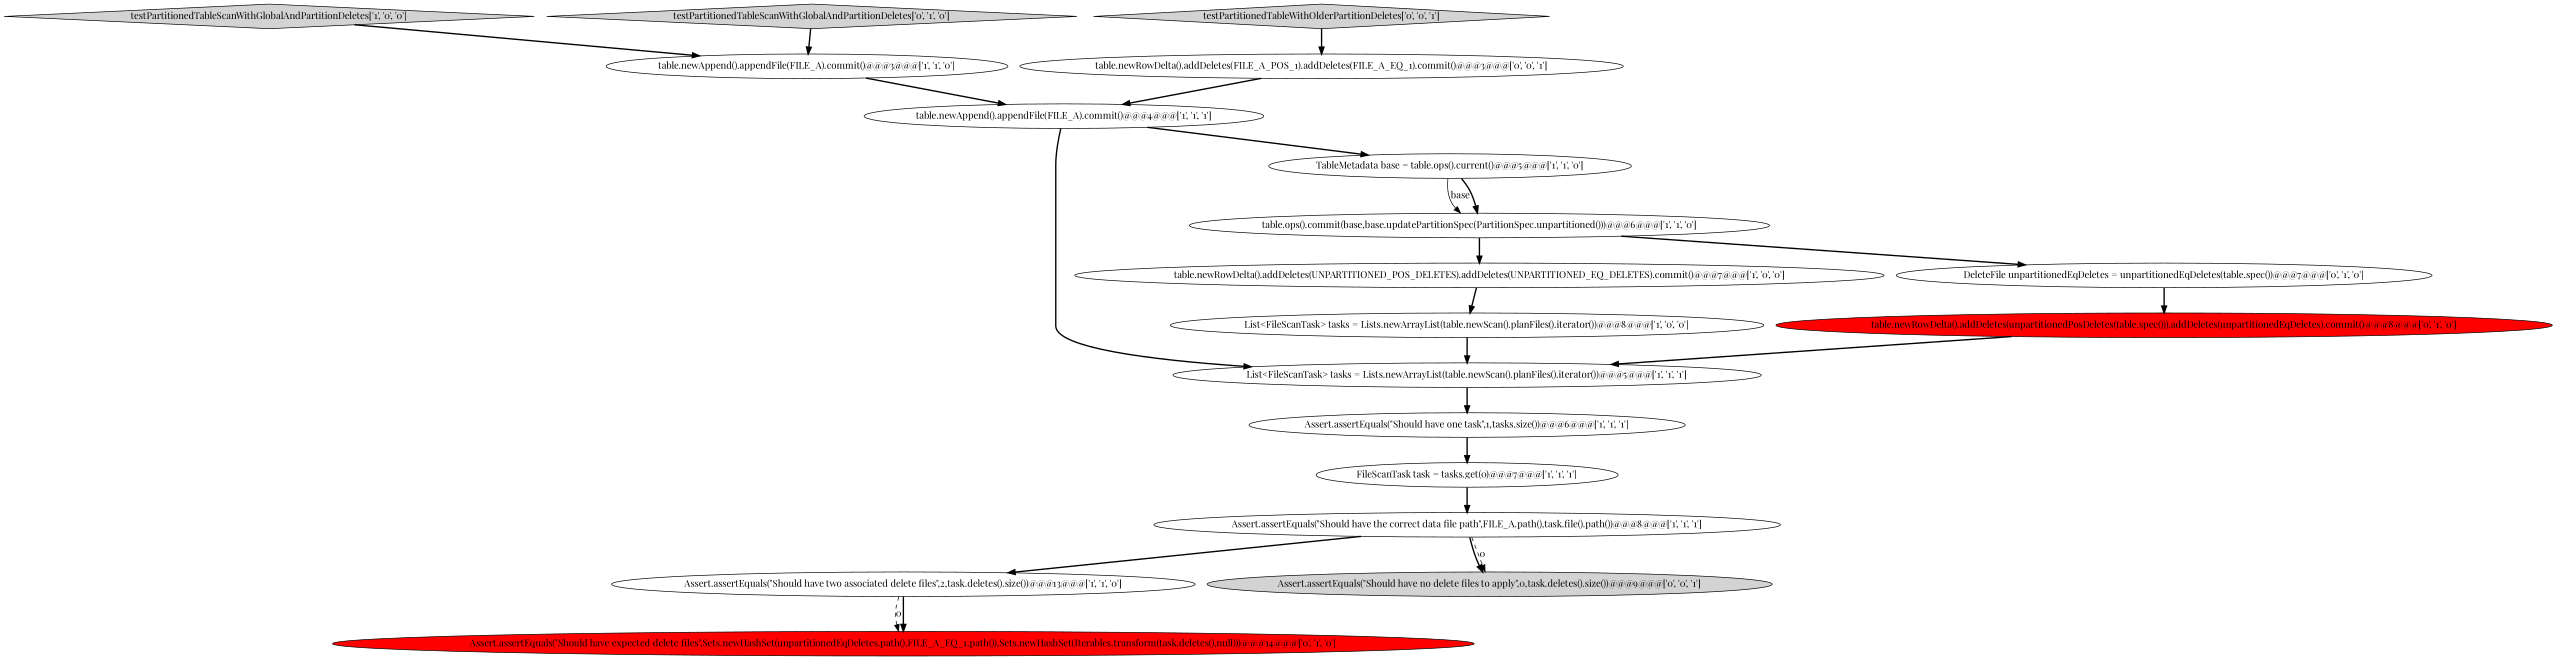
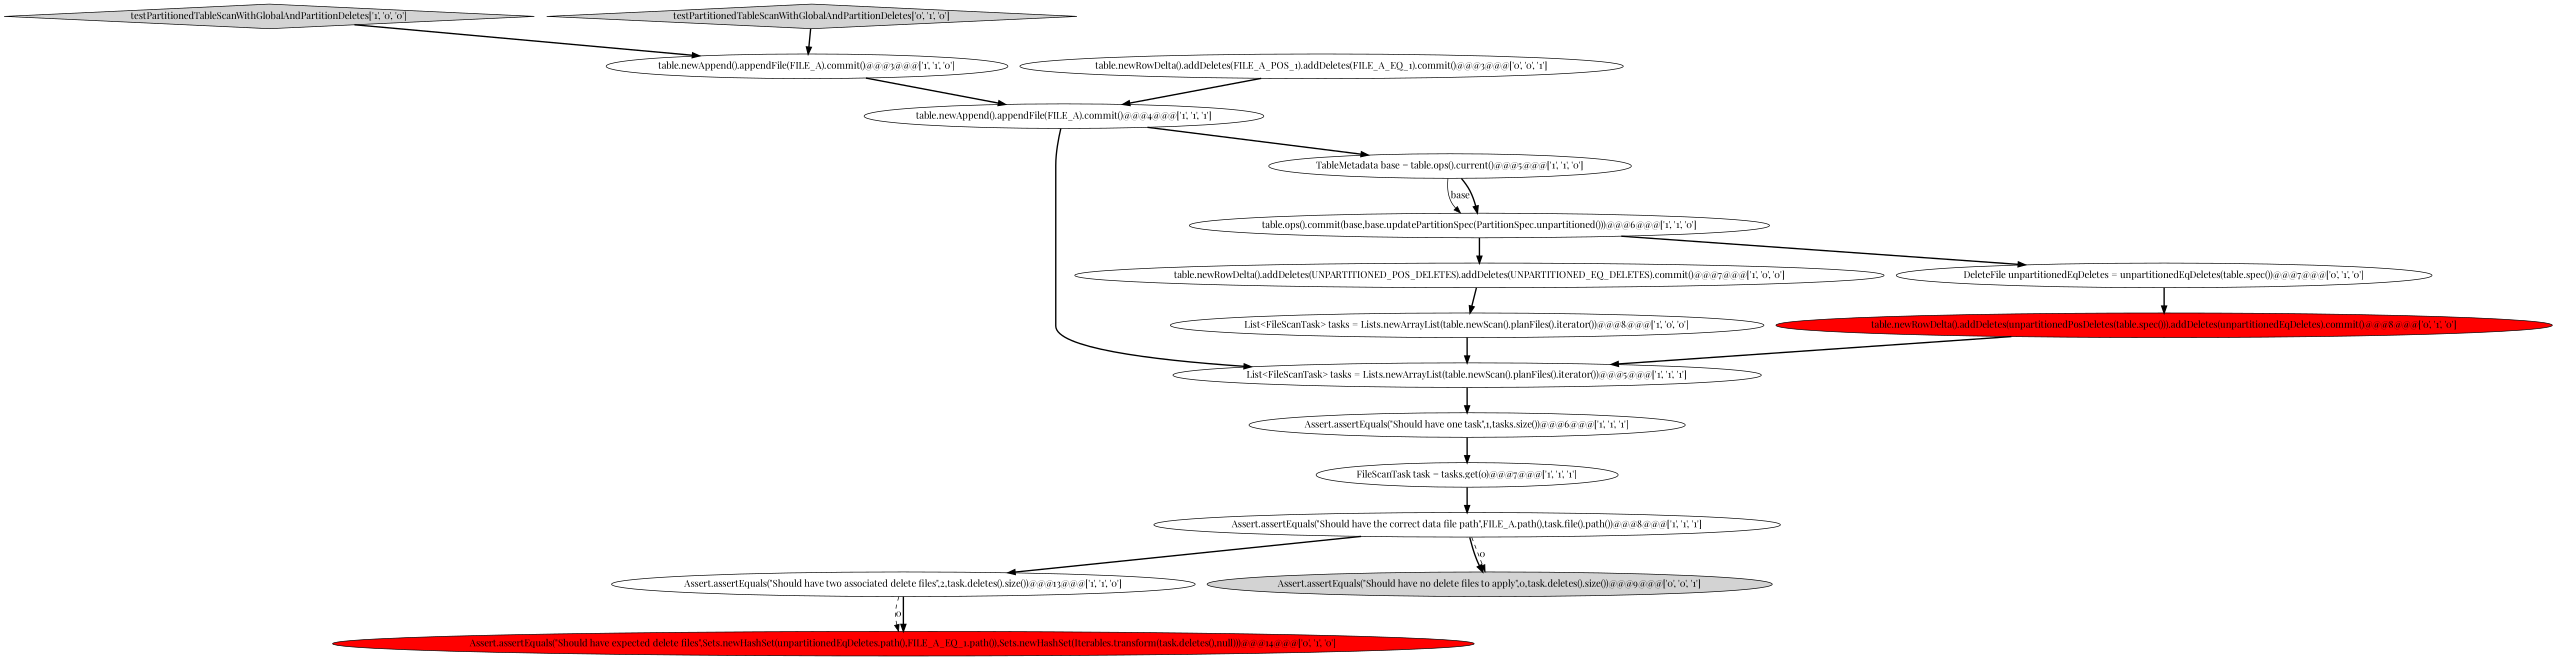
(1322, 16) -> none
